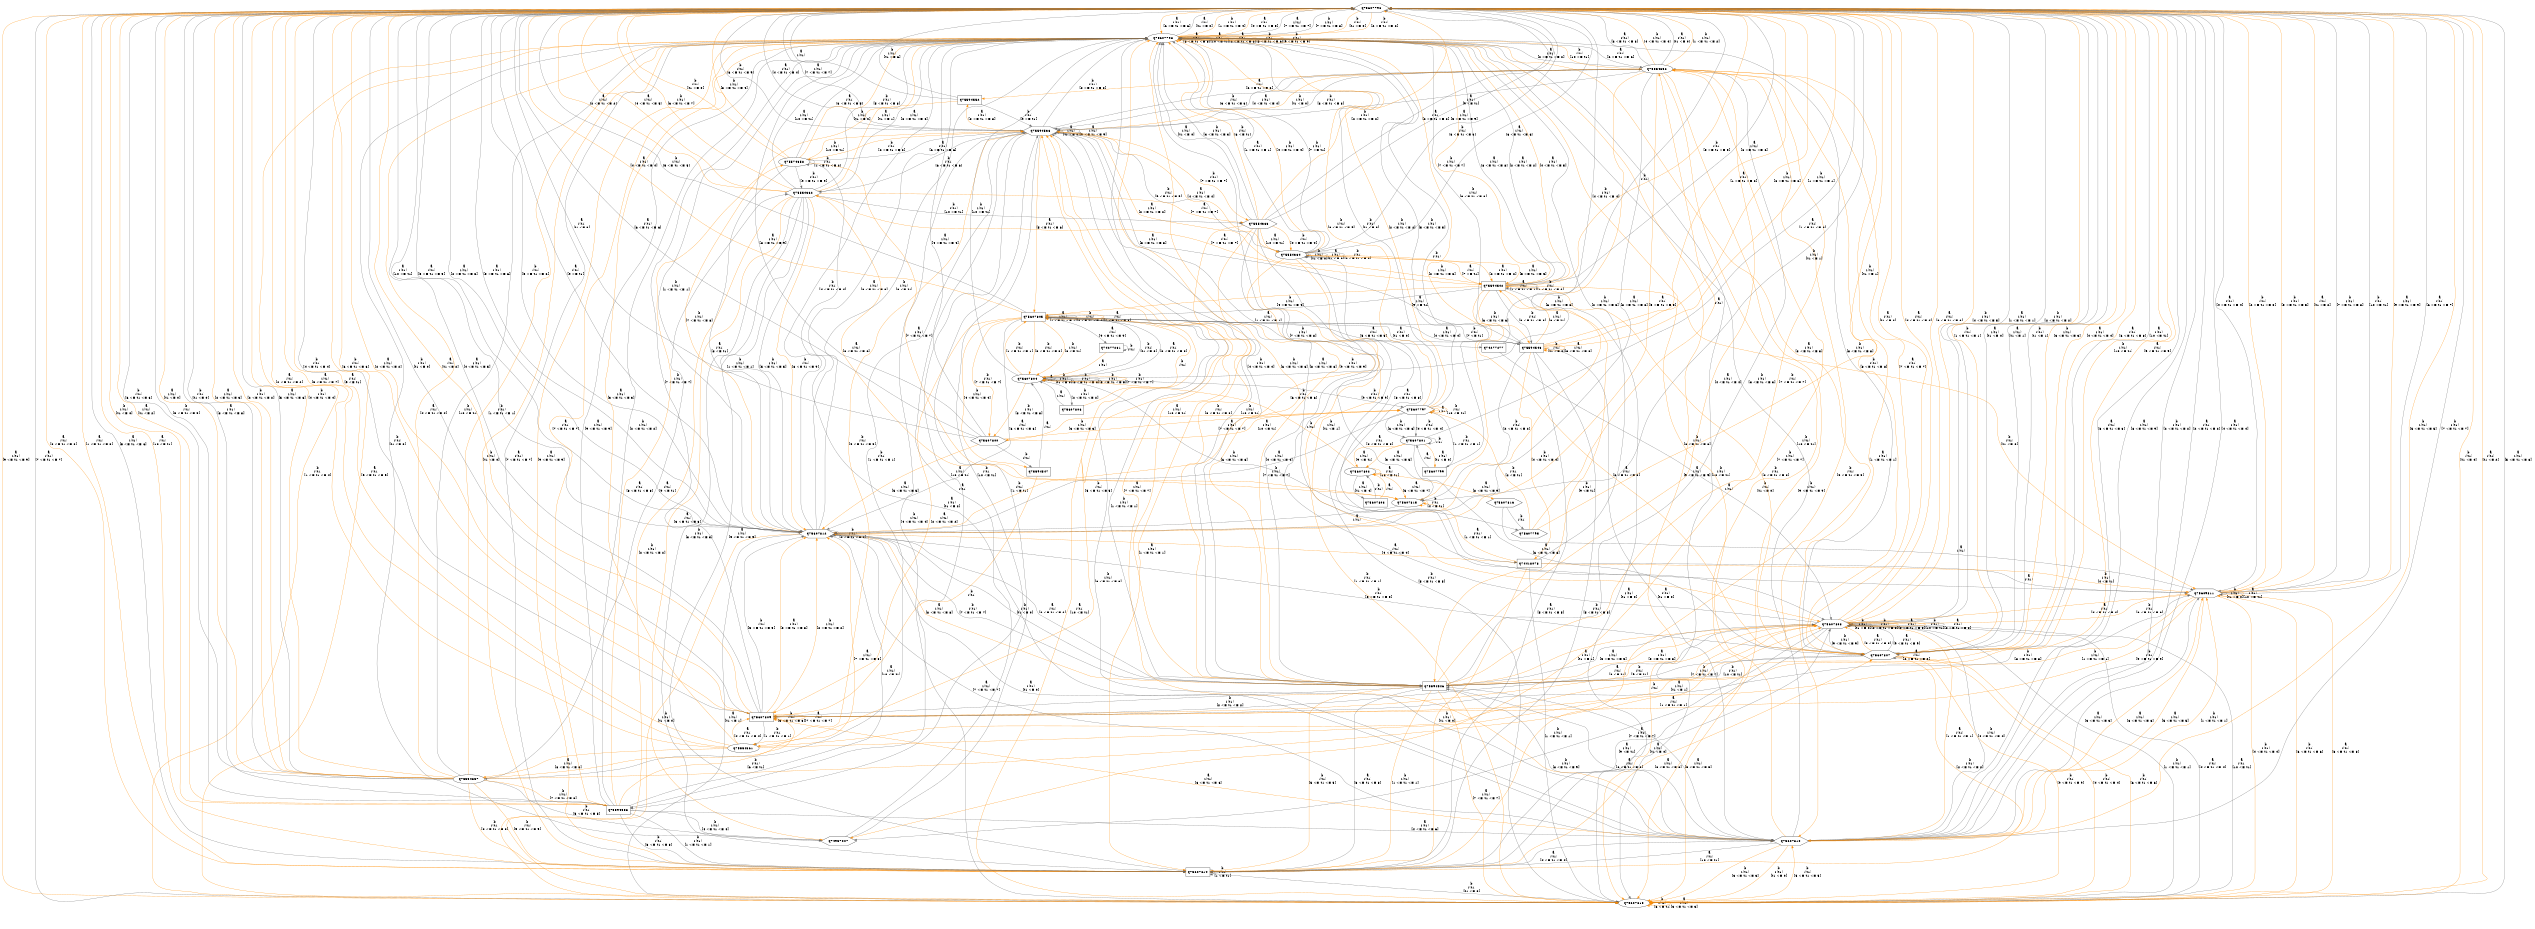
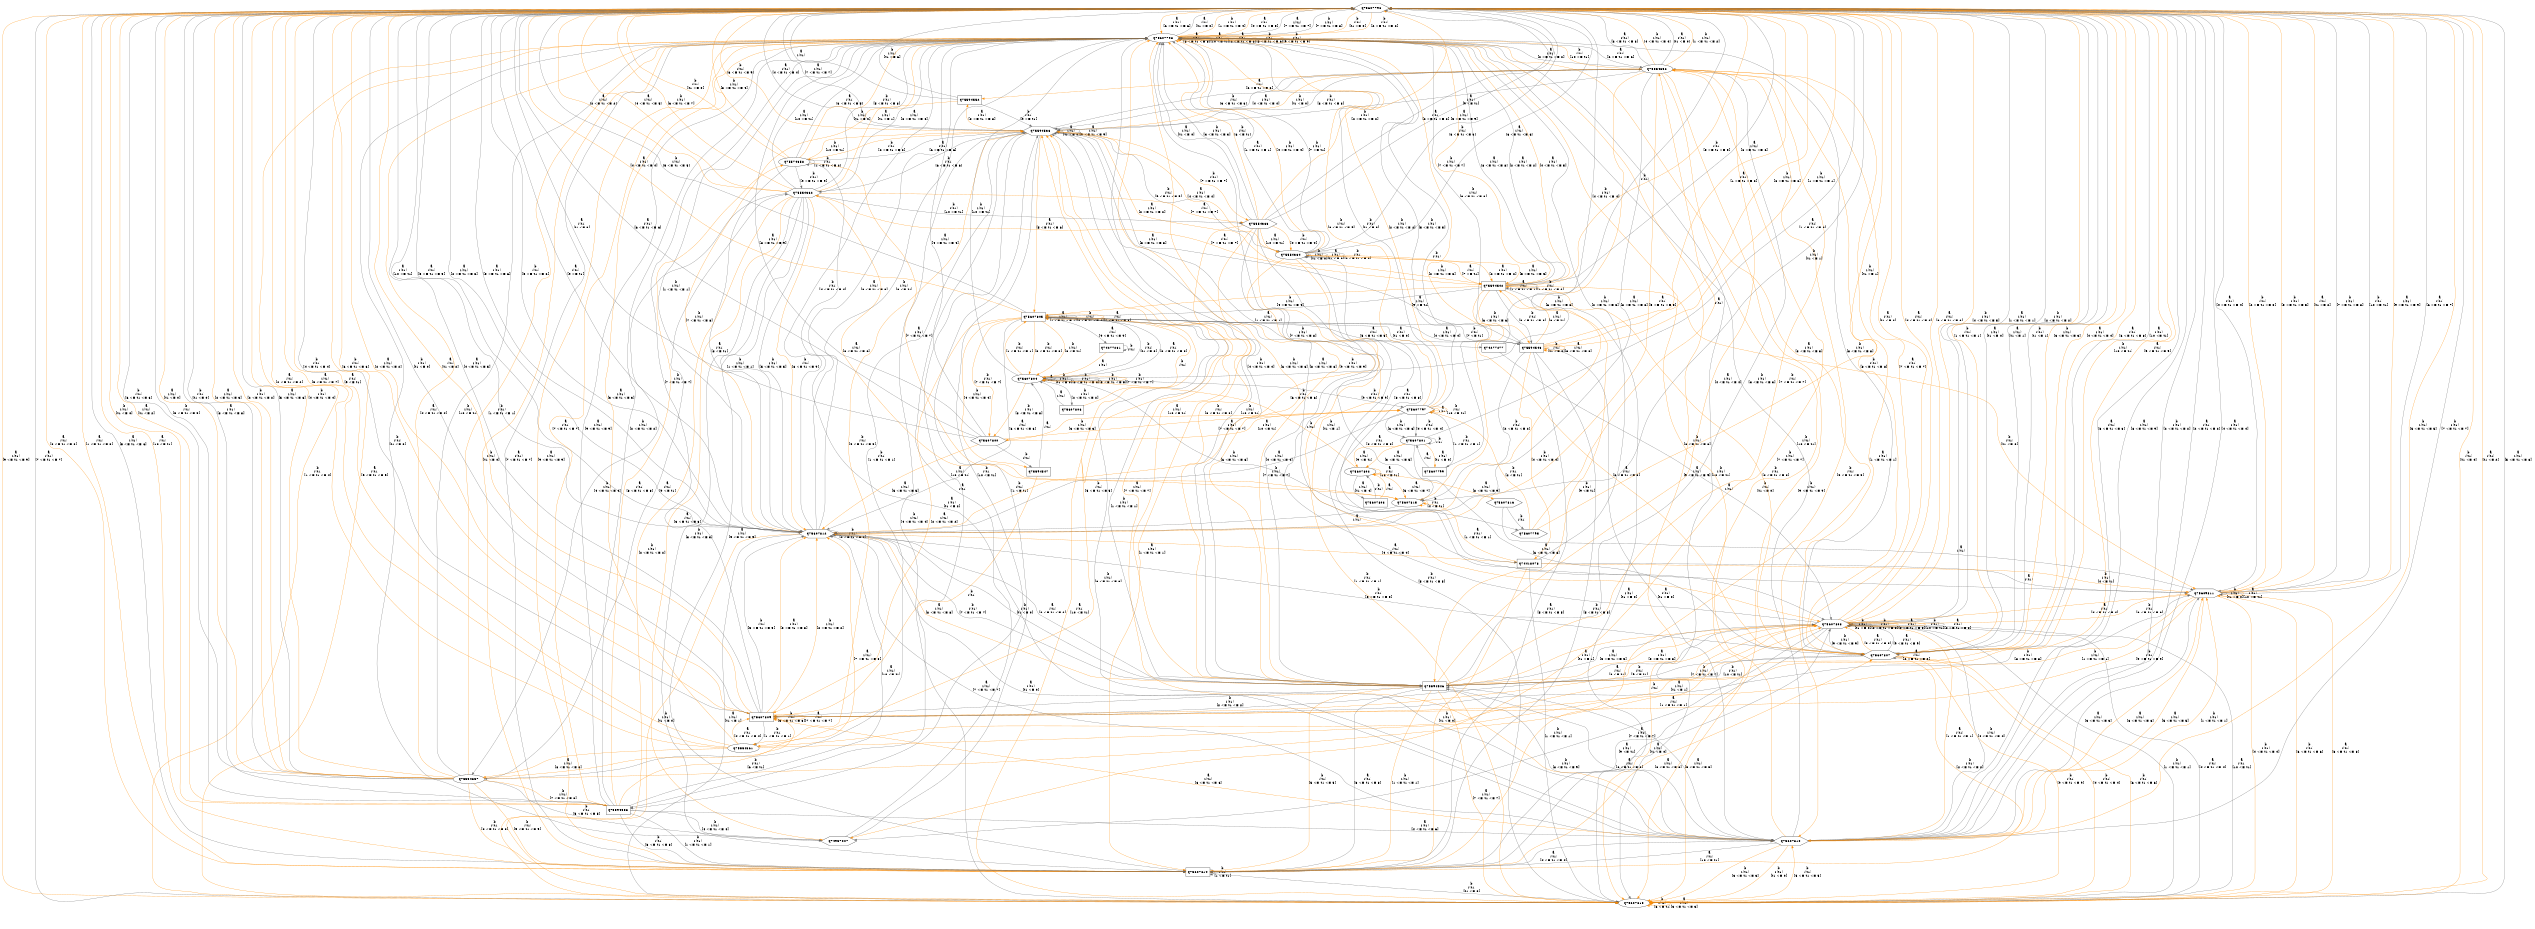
(741, 27) -> (741, 27)
(1086, 72) -> none
none -> (631, 456)
